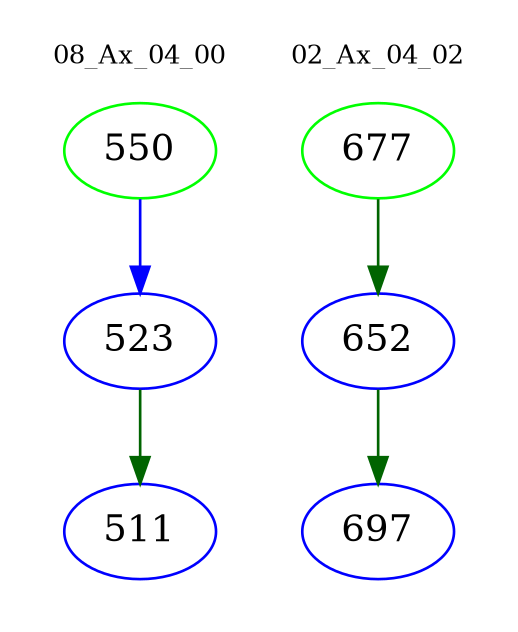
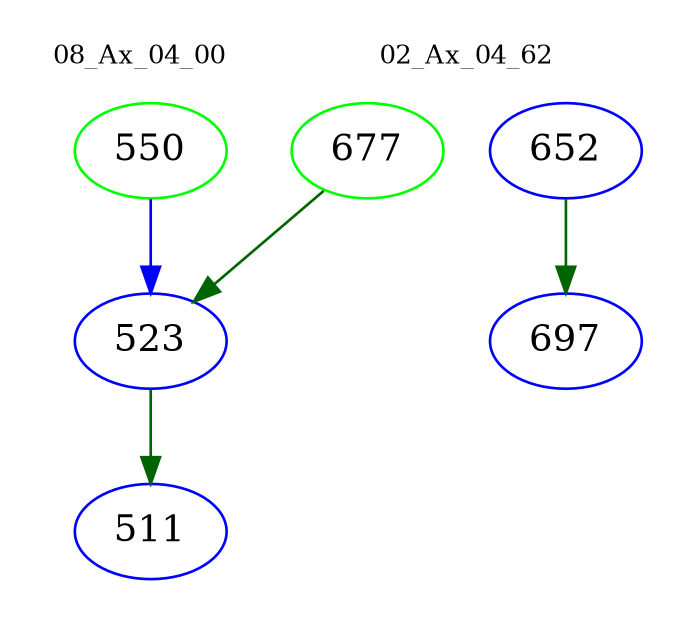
(378, 57) -> (467, 57)
(378, 233) -> (288, 221)
